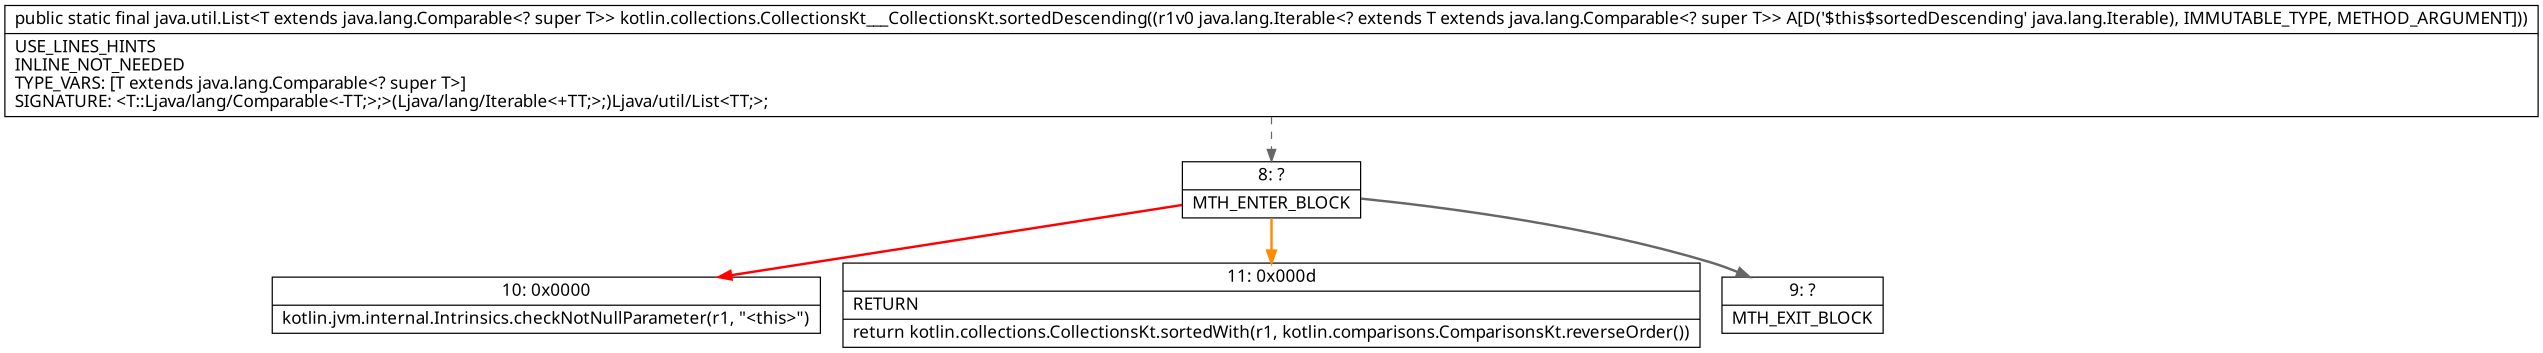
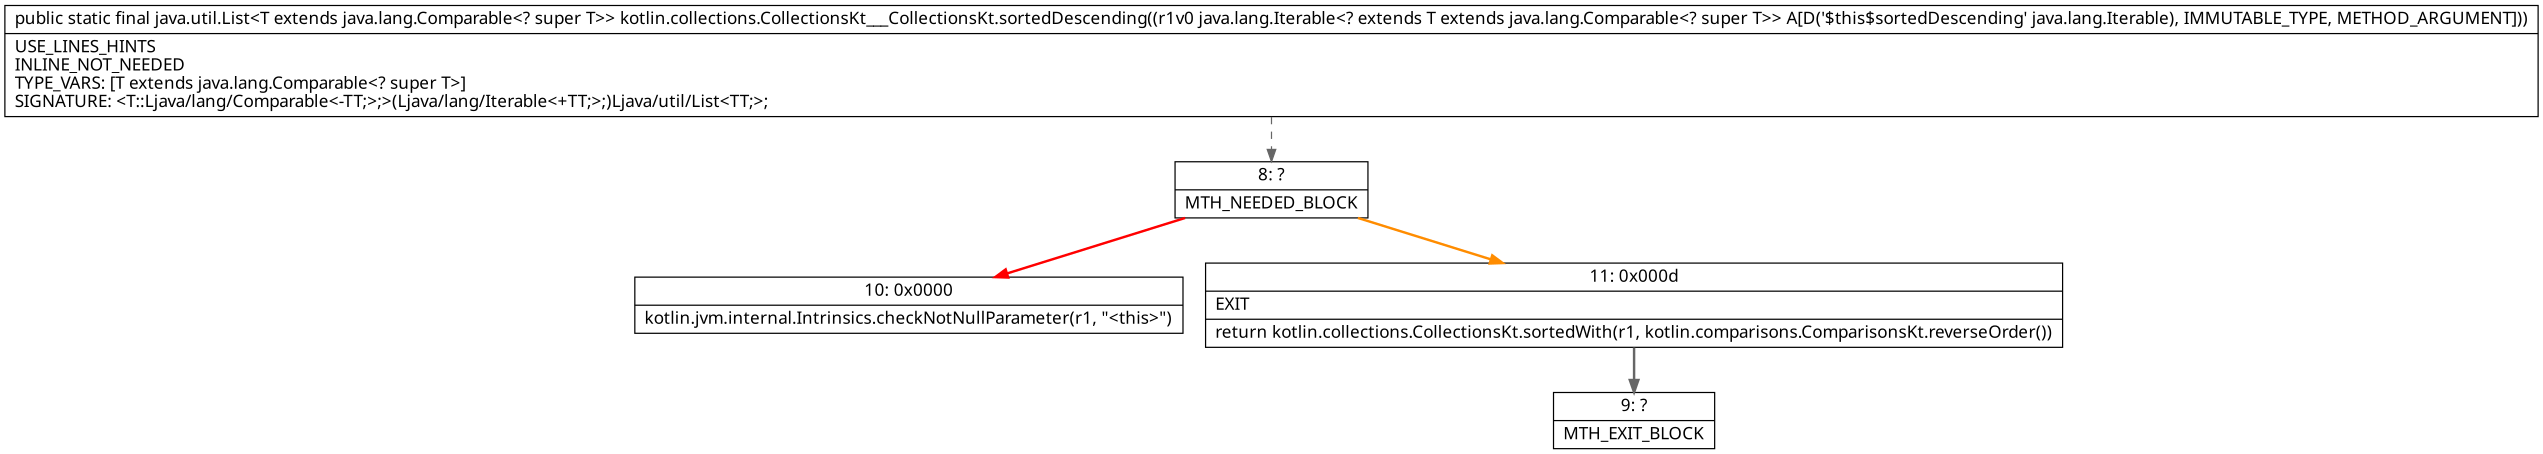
(1271, 203) -> (1271, 203)
(1551, 225) -> (1634, 364)
(886, 305) -> (1232, 305)
